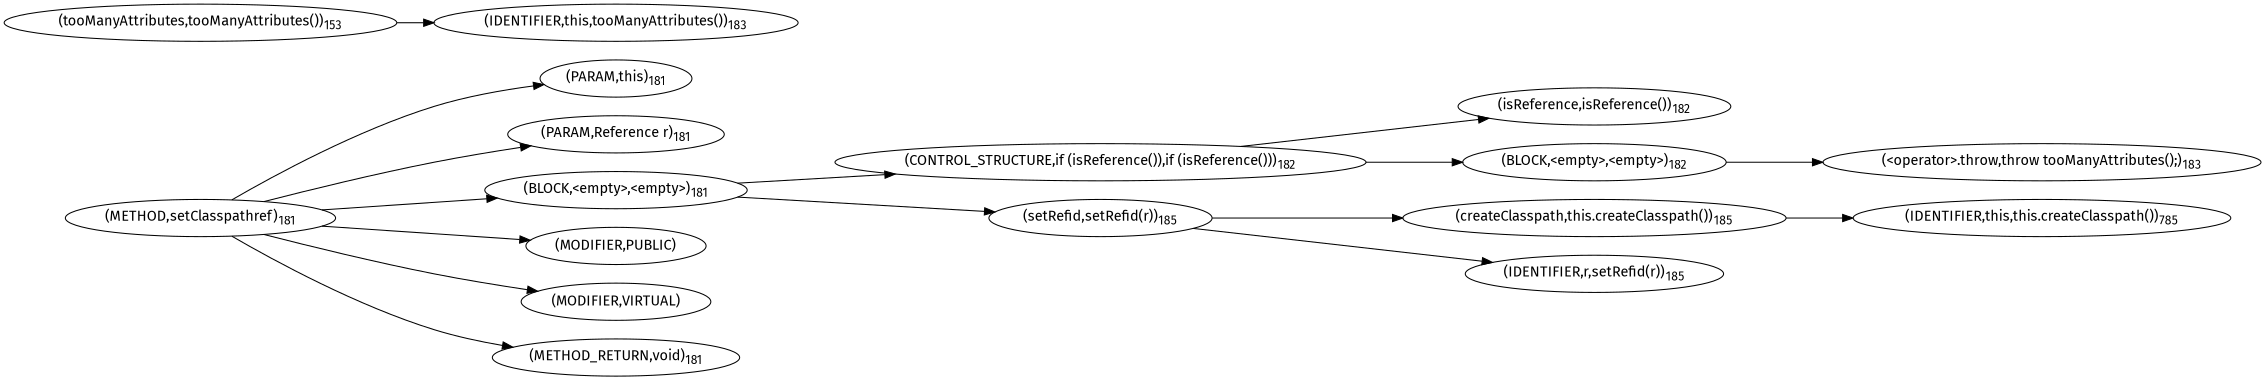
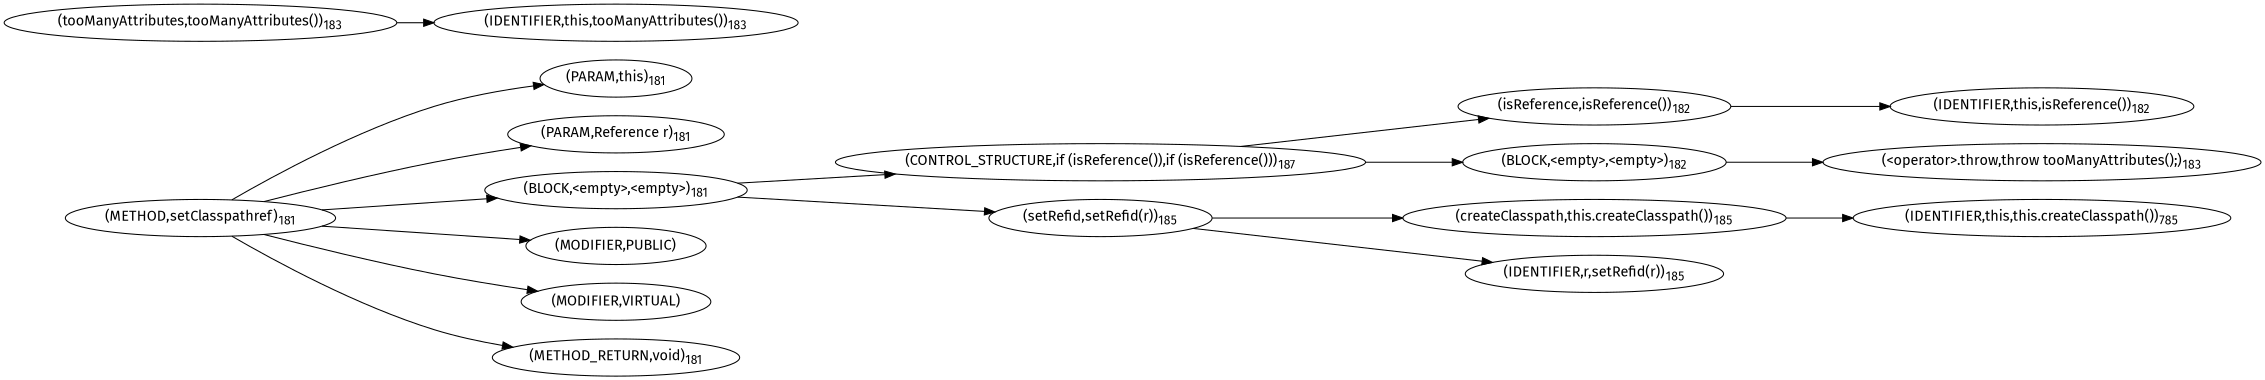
(333, 21) -> (333, 21)
none -> (2042, 106)
(1287, 161) -> (1287, 161)
